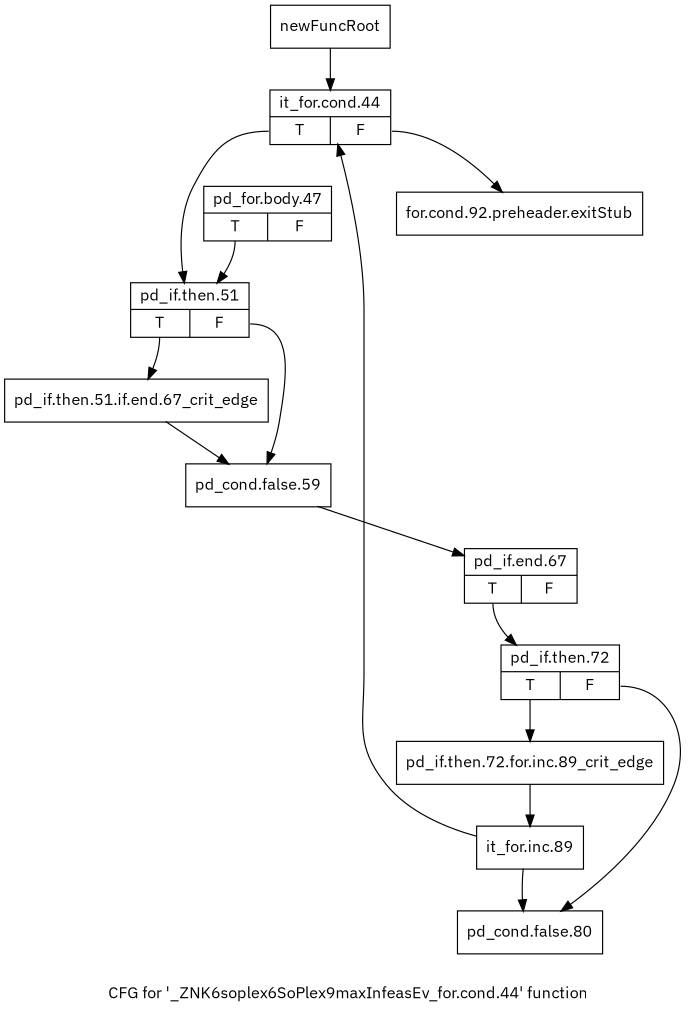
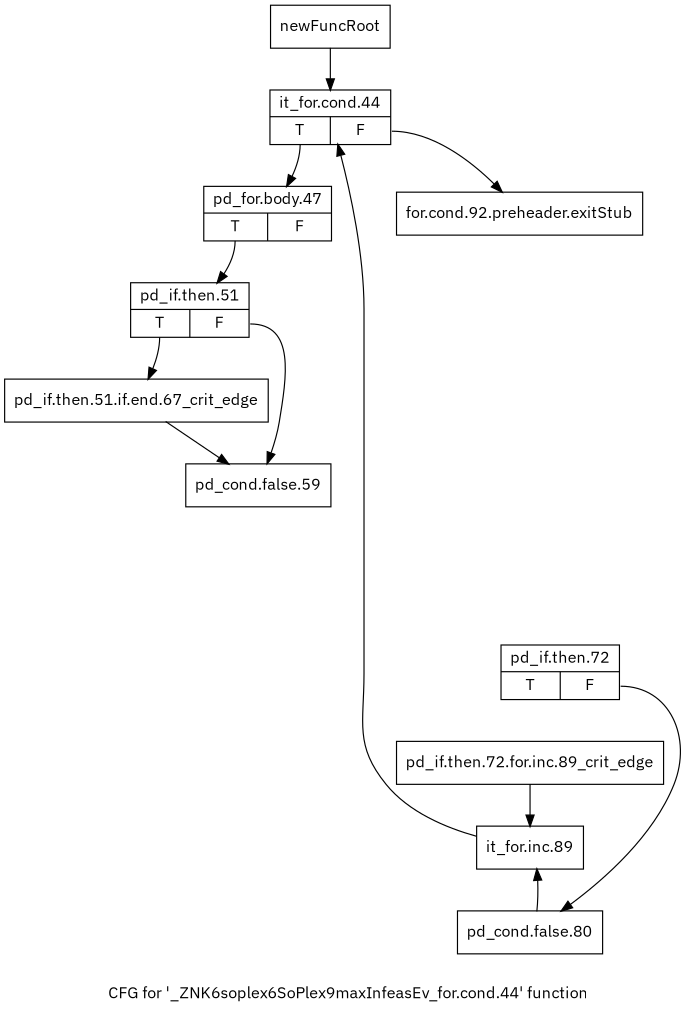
(196, 181) -> (298, 161)
(521, 576) -> none
(530, 715) -> none
(522, 884) -> (538, 896)
